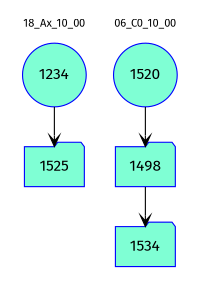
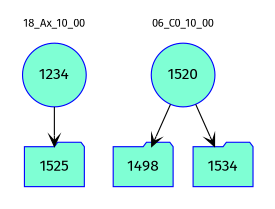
(145, 201) -> (203, 120)
